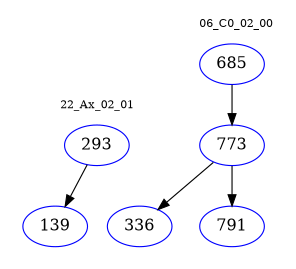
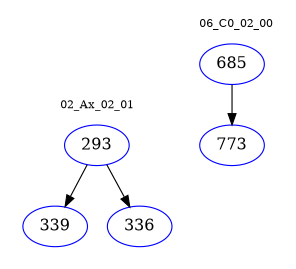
(97, 105) -> (97, 105)
(198, 175) -> (116, 181)
(55, 226) -> (55, 226)
(232, 226) -> none
